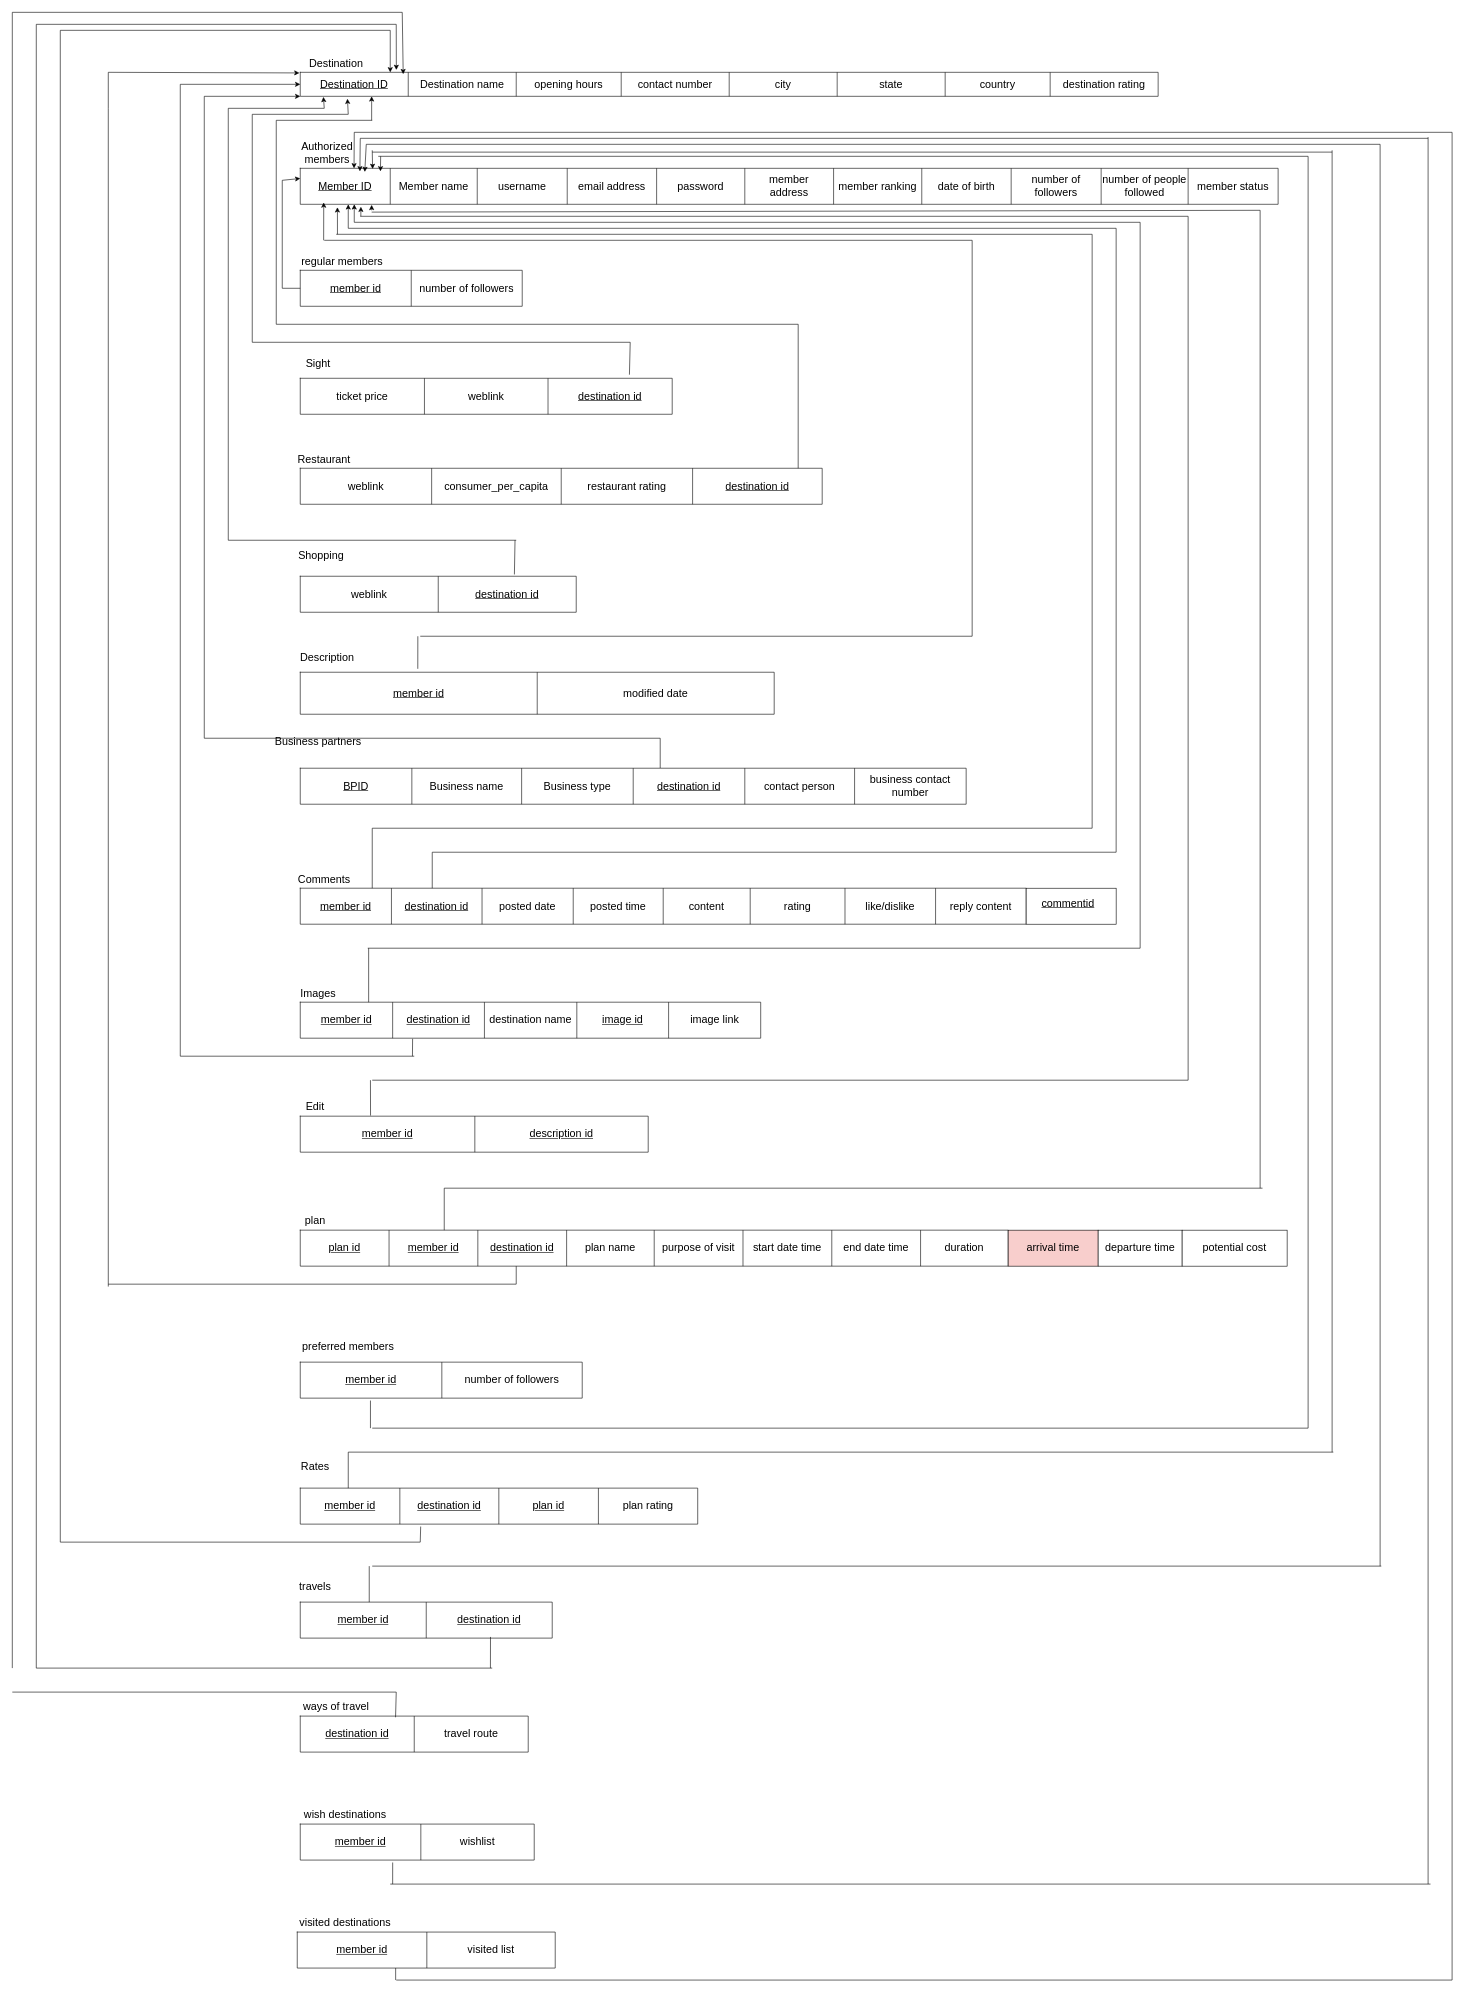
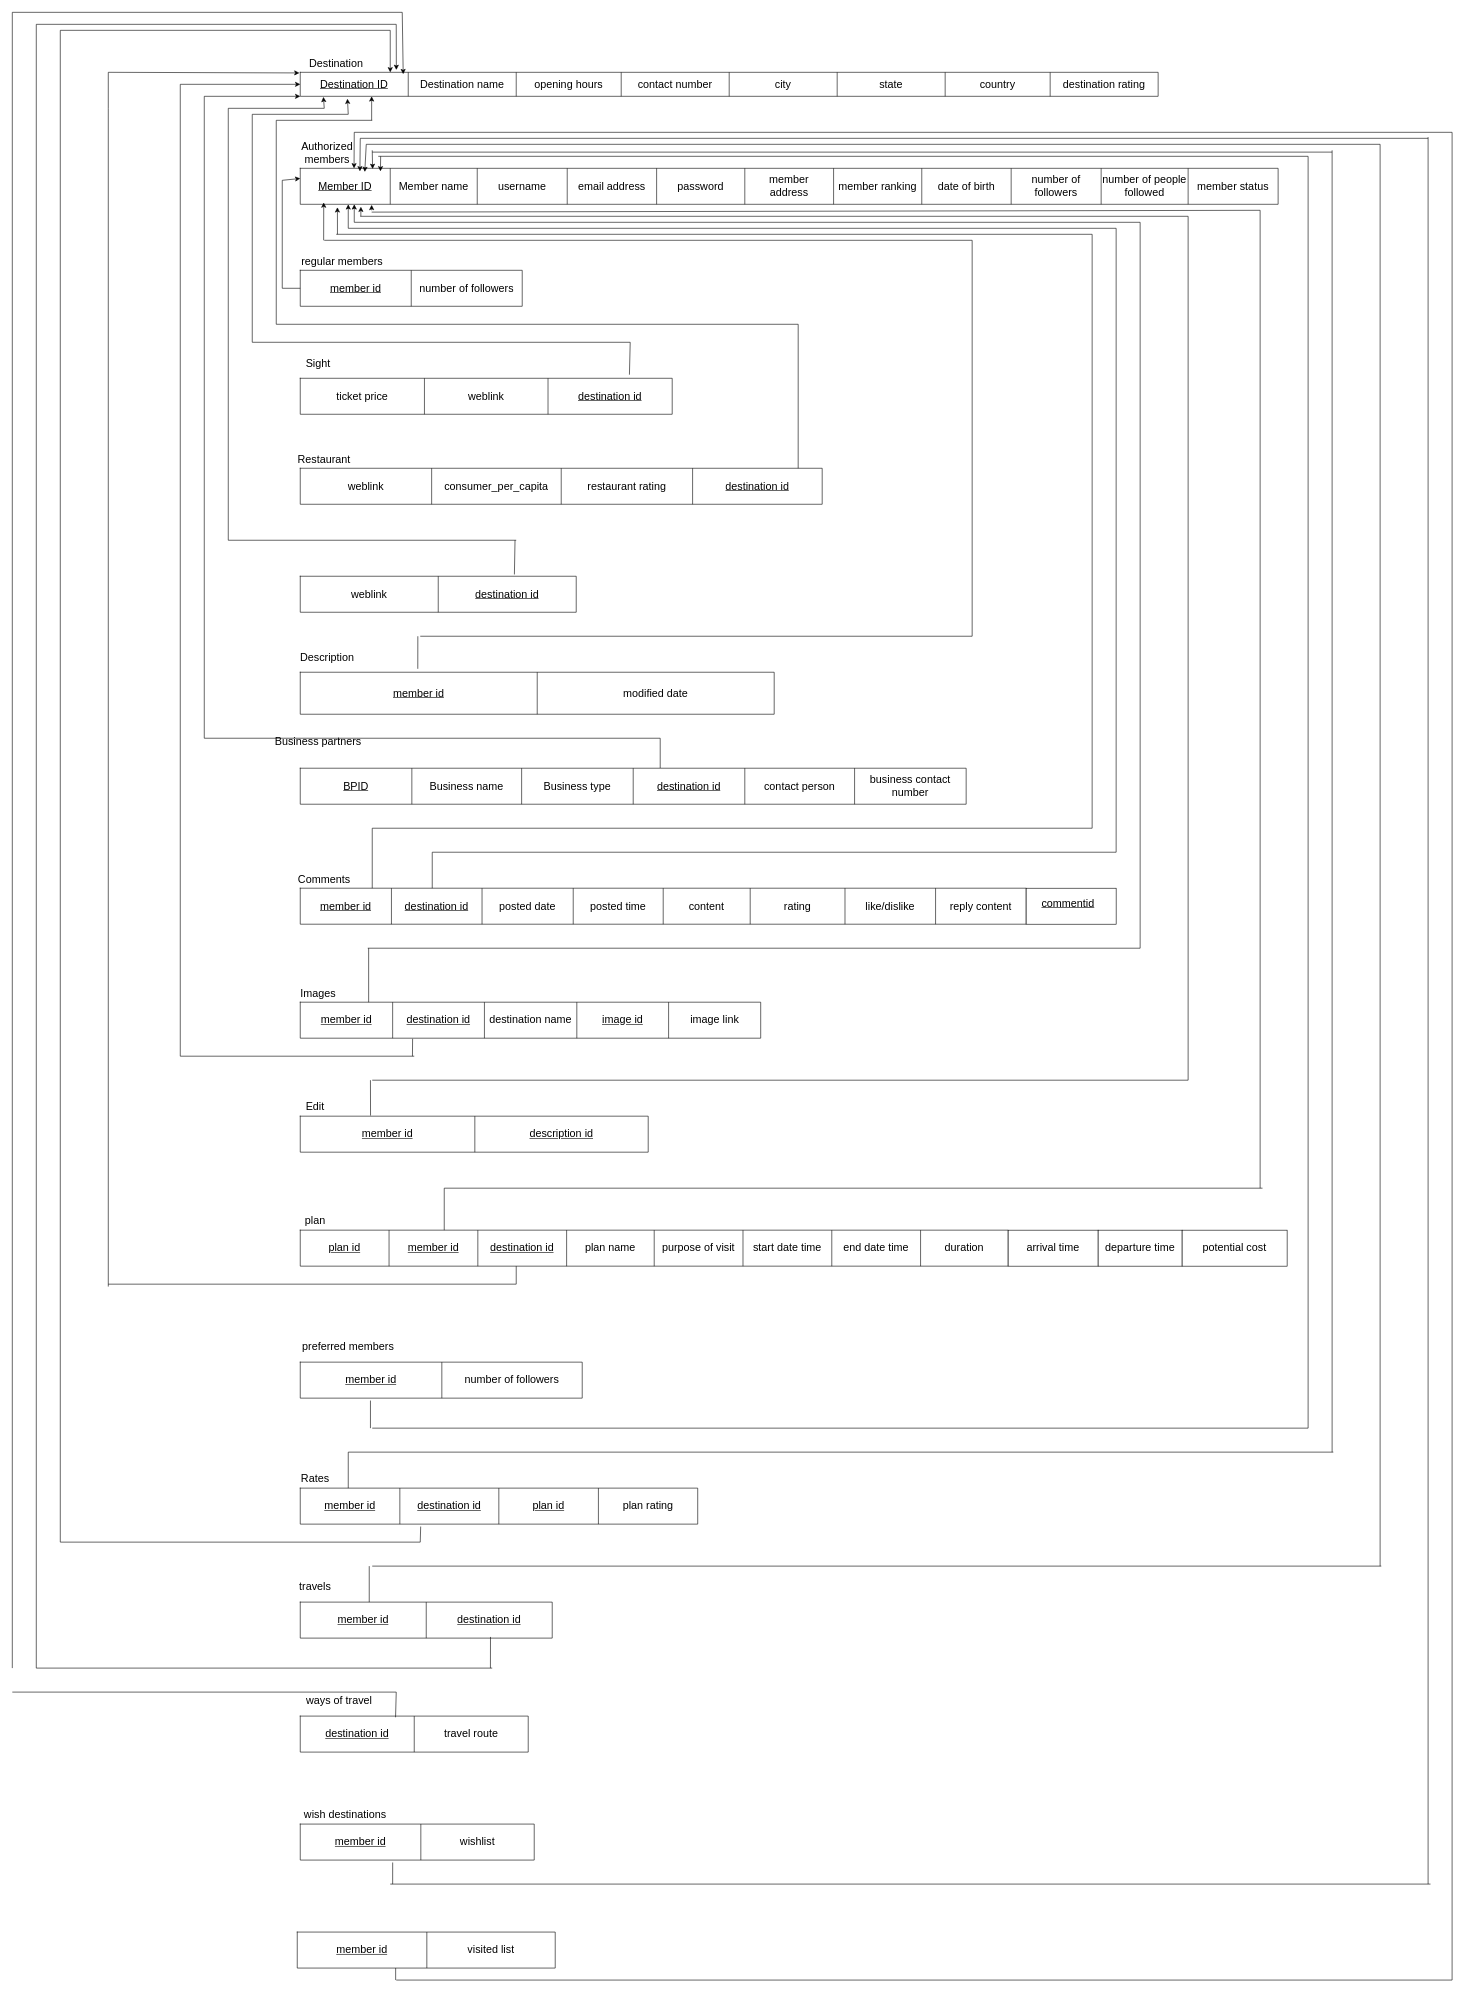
(321, 555) -> none
(1053, 1248) -> (1053, 1248)
(315, 1467) -> (315, 1479)
(336, 1707) -> (339, 1701)
(345, 1923) -> none
